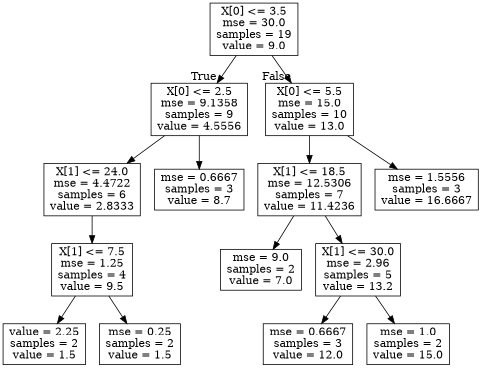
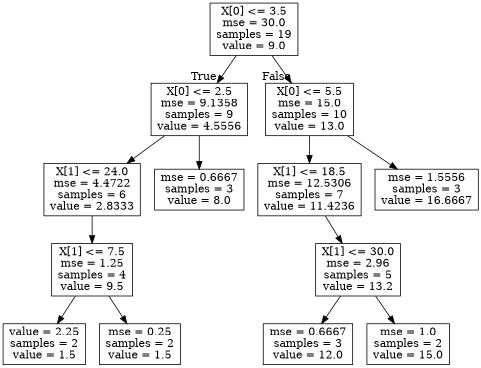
(199, 190) -> (199, 190)
(261, 270) -> none
